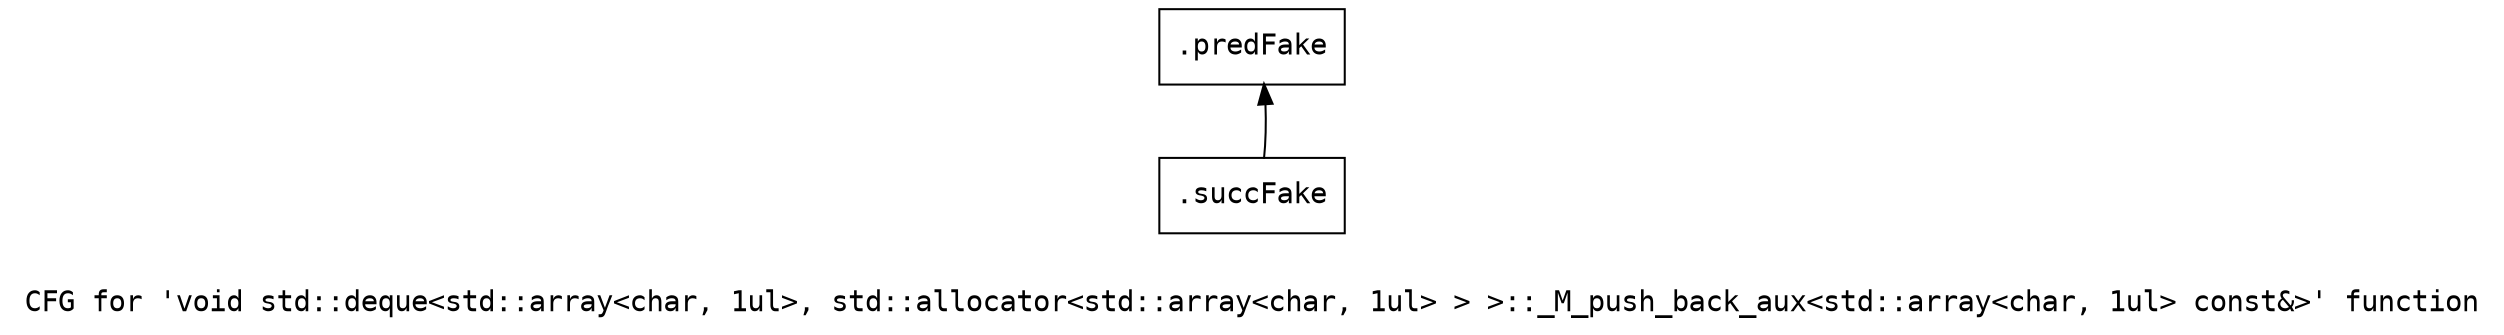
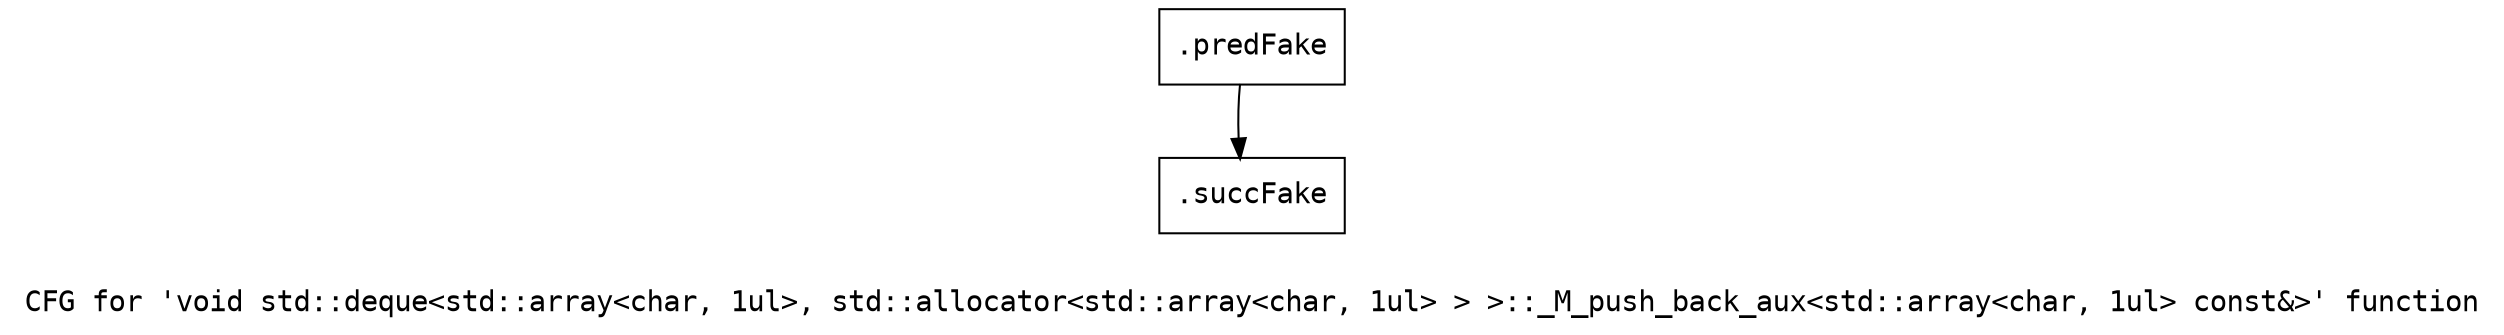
(1266, 132) -> (1238, 111)
